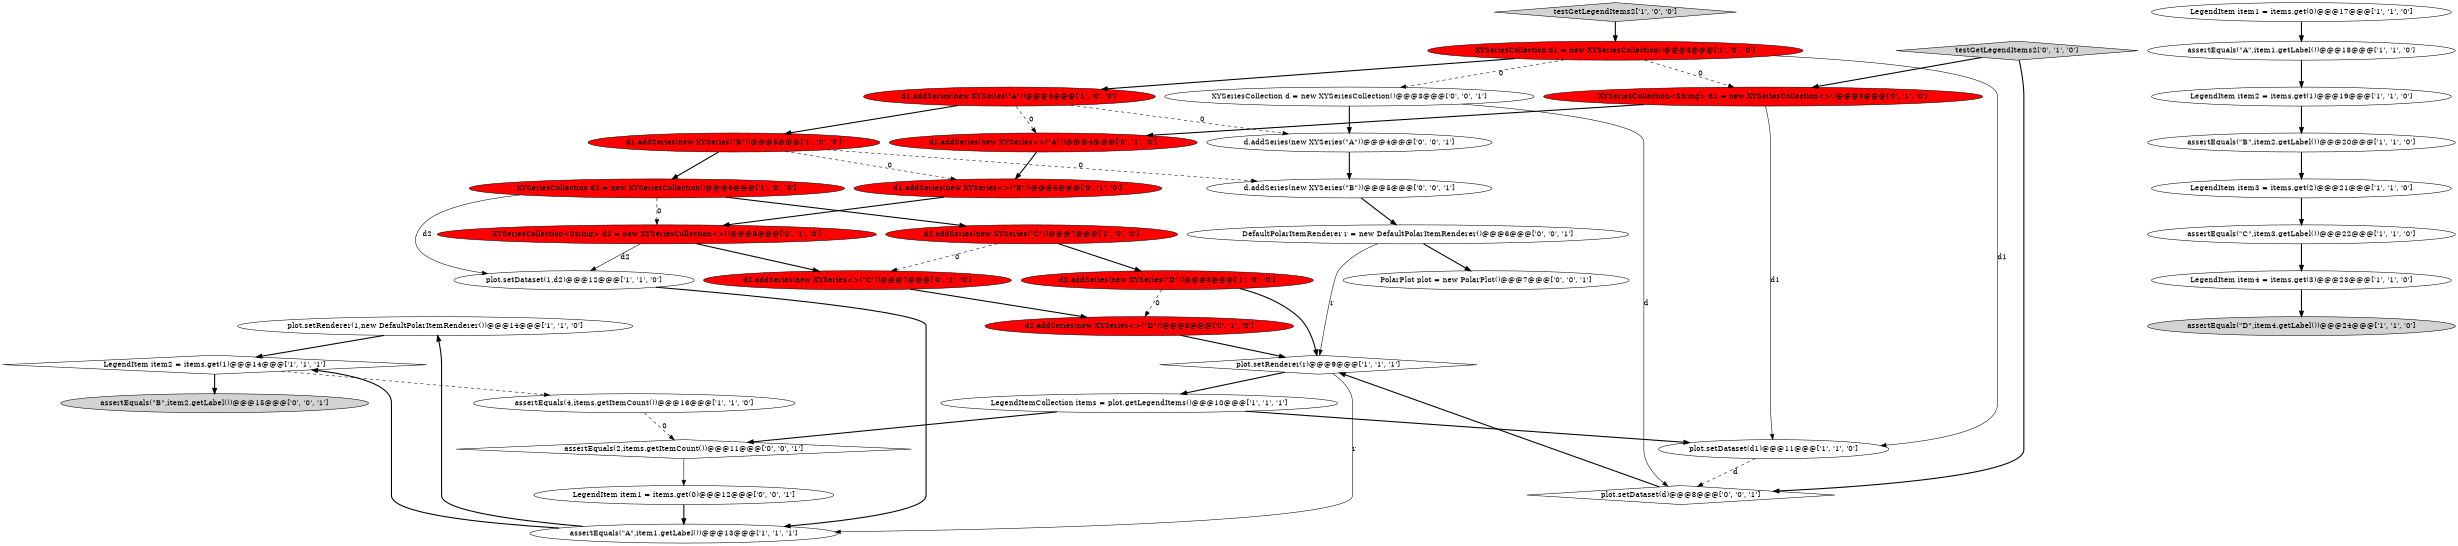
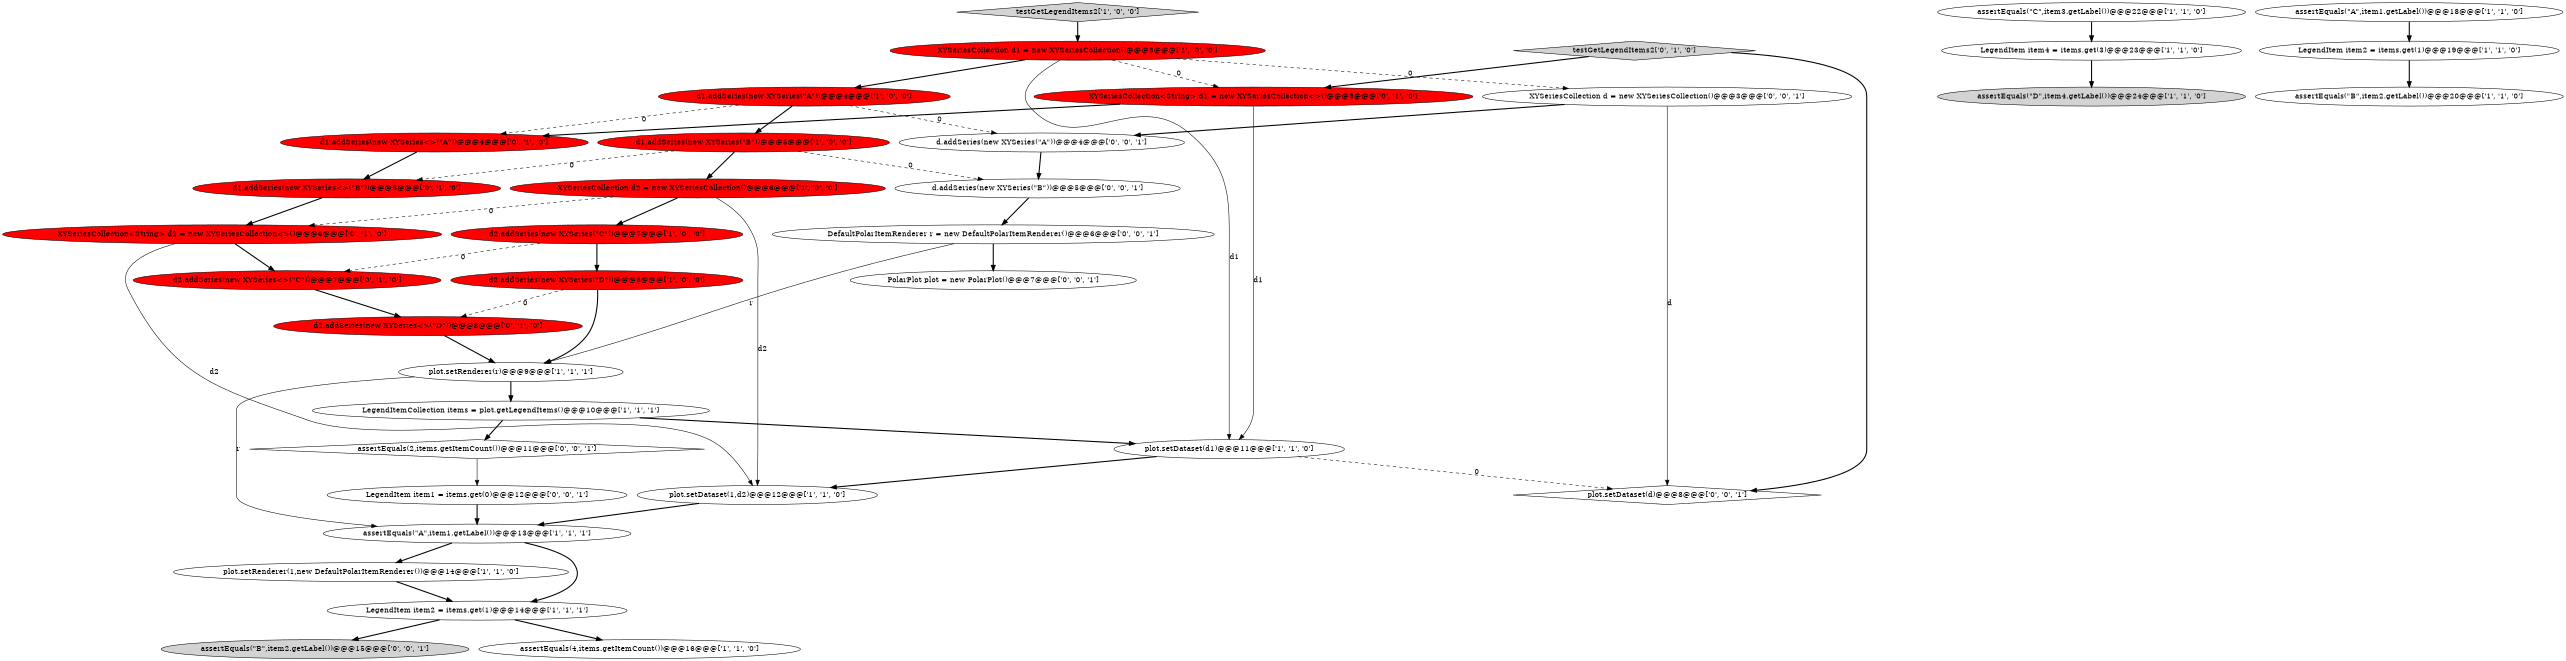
(2301, 12) -> none
(2301, 188) -> none
(215, 365) -> (477, 611)
(1318, 365) -> (511, 372)
(413, 383) -> (556, 629)
(657, 425) -> none
(1510, 434) -> none
none -> (996, 472)
(1736, 472) -> (1477, 472)
